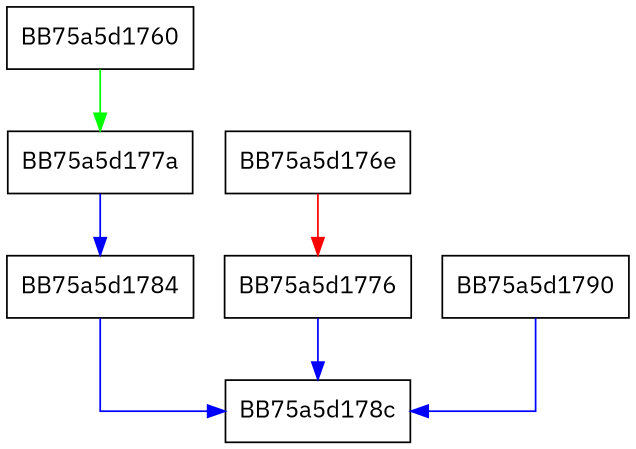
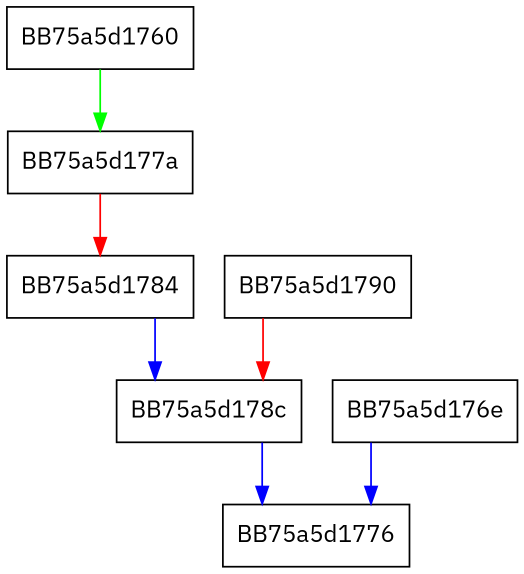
(100, 216) -> (100, 216)
(318, 216) -> (371, 465)
(318, 340) -> (262, 465)
(528, 411) -> (263, 340)
